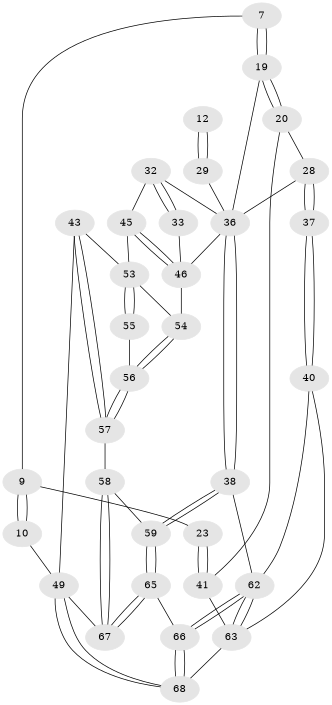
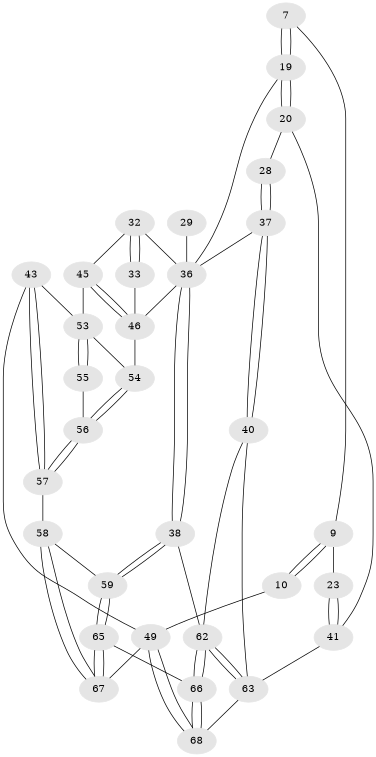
(203, 119) -> none
(266, 200) -> (226, 249)
